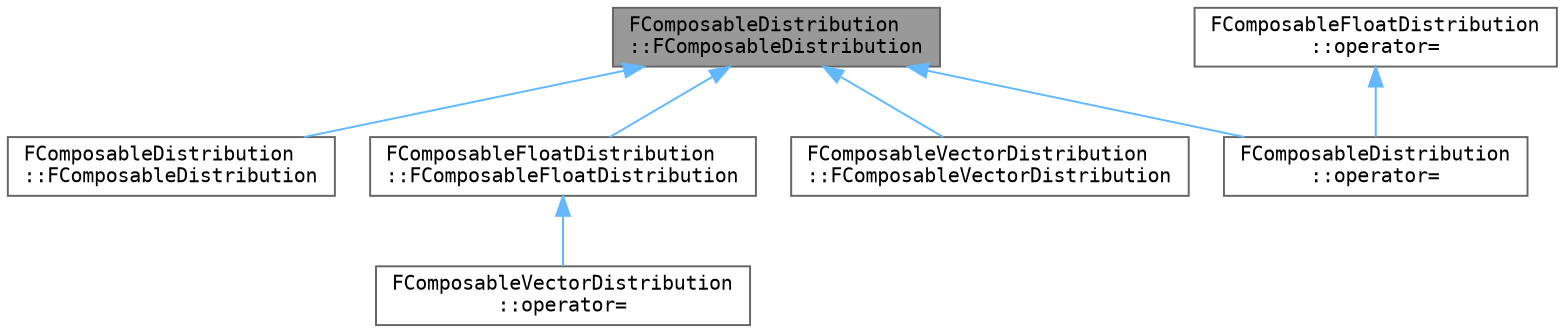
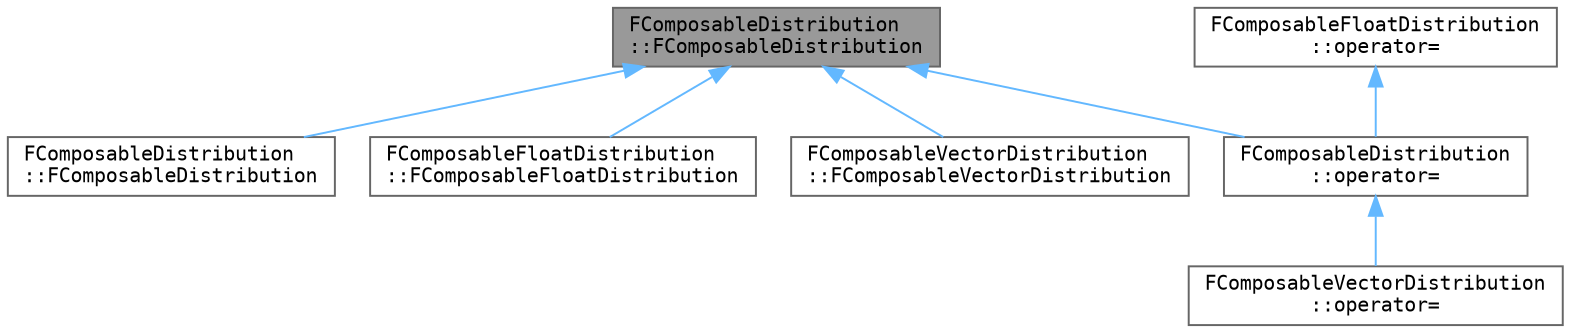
(563, 241) -> (1376, 241)
